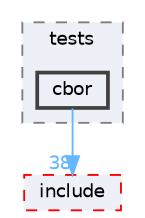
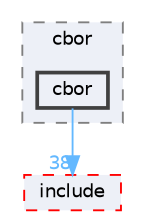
(73, 40) -> (73, 40)
